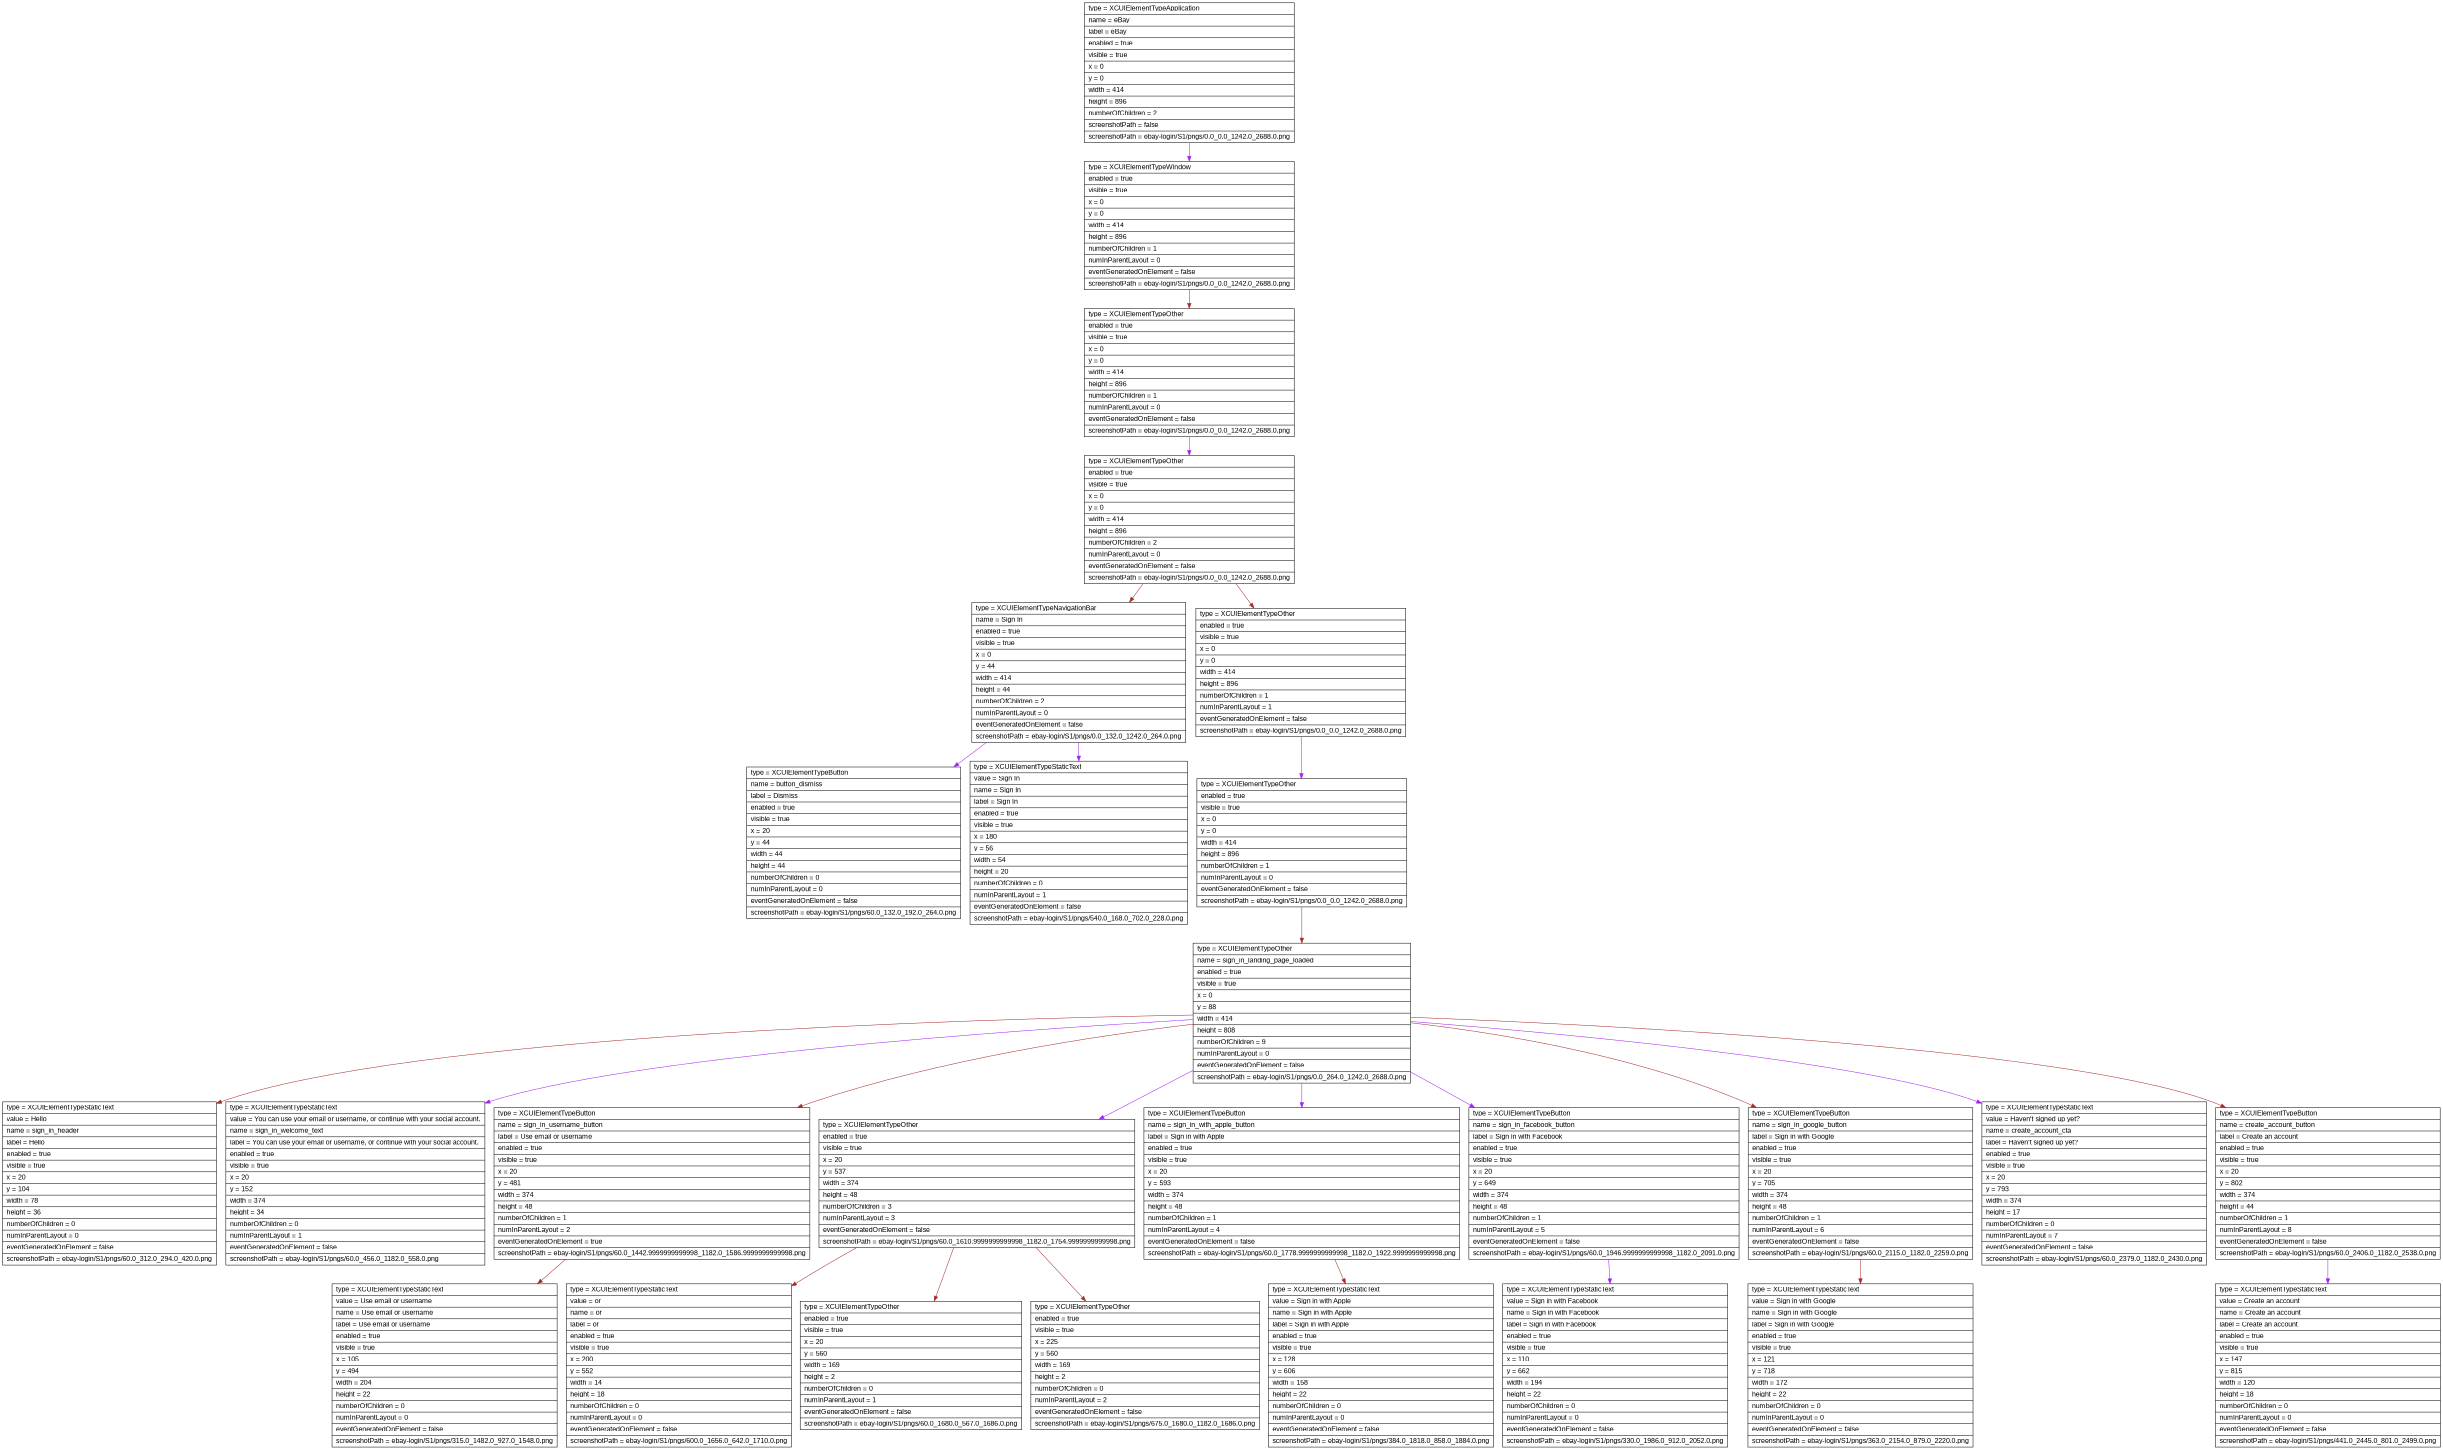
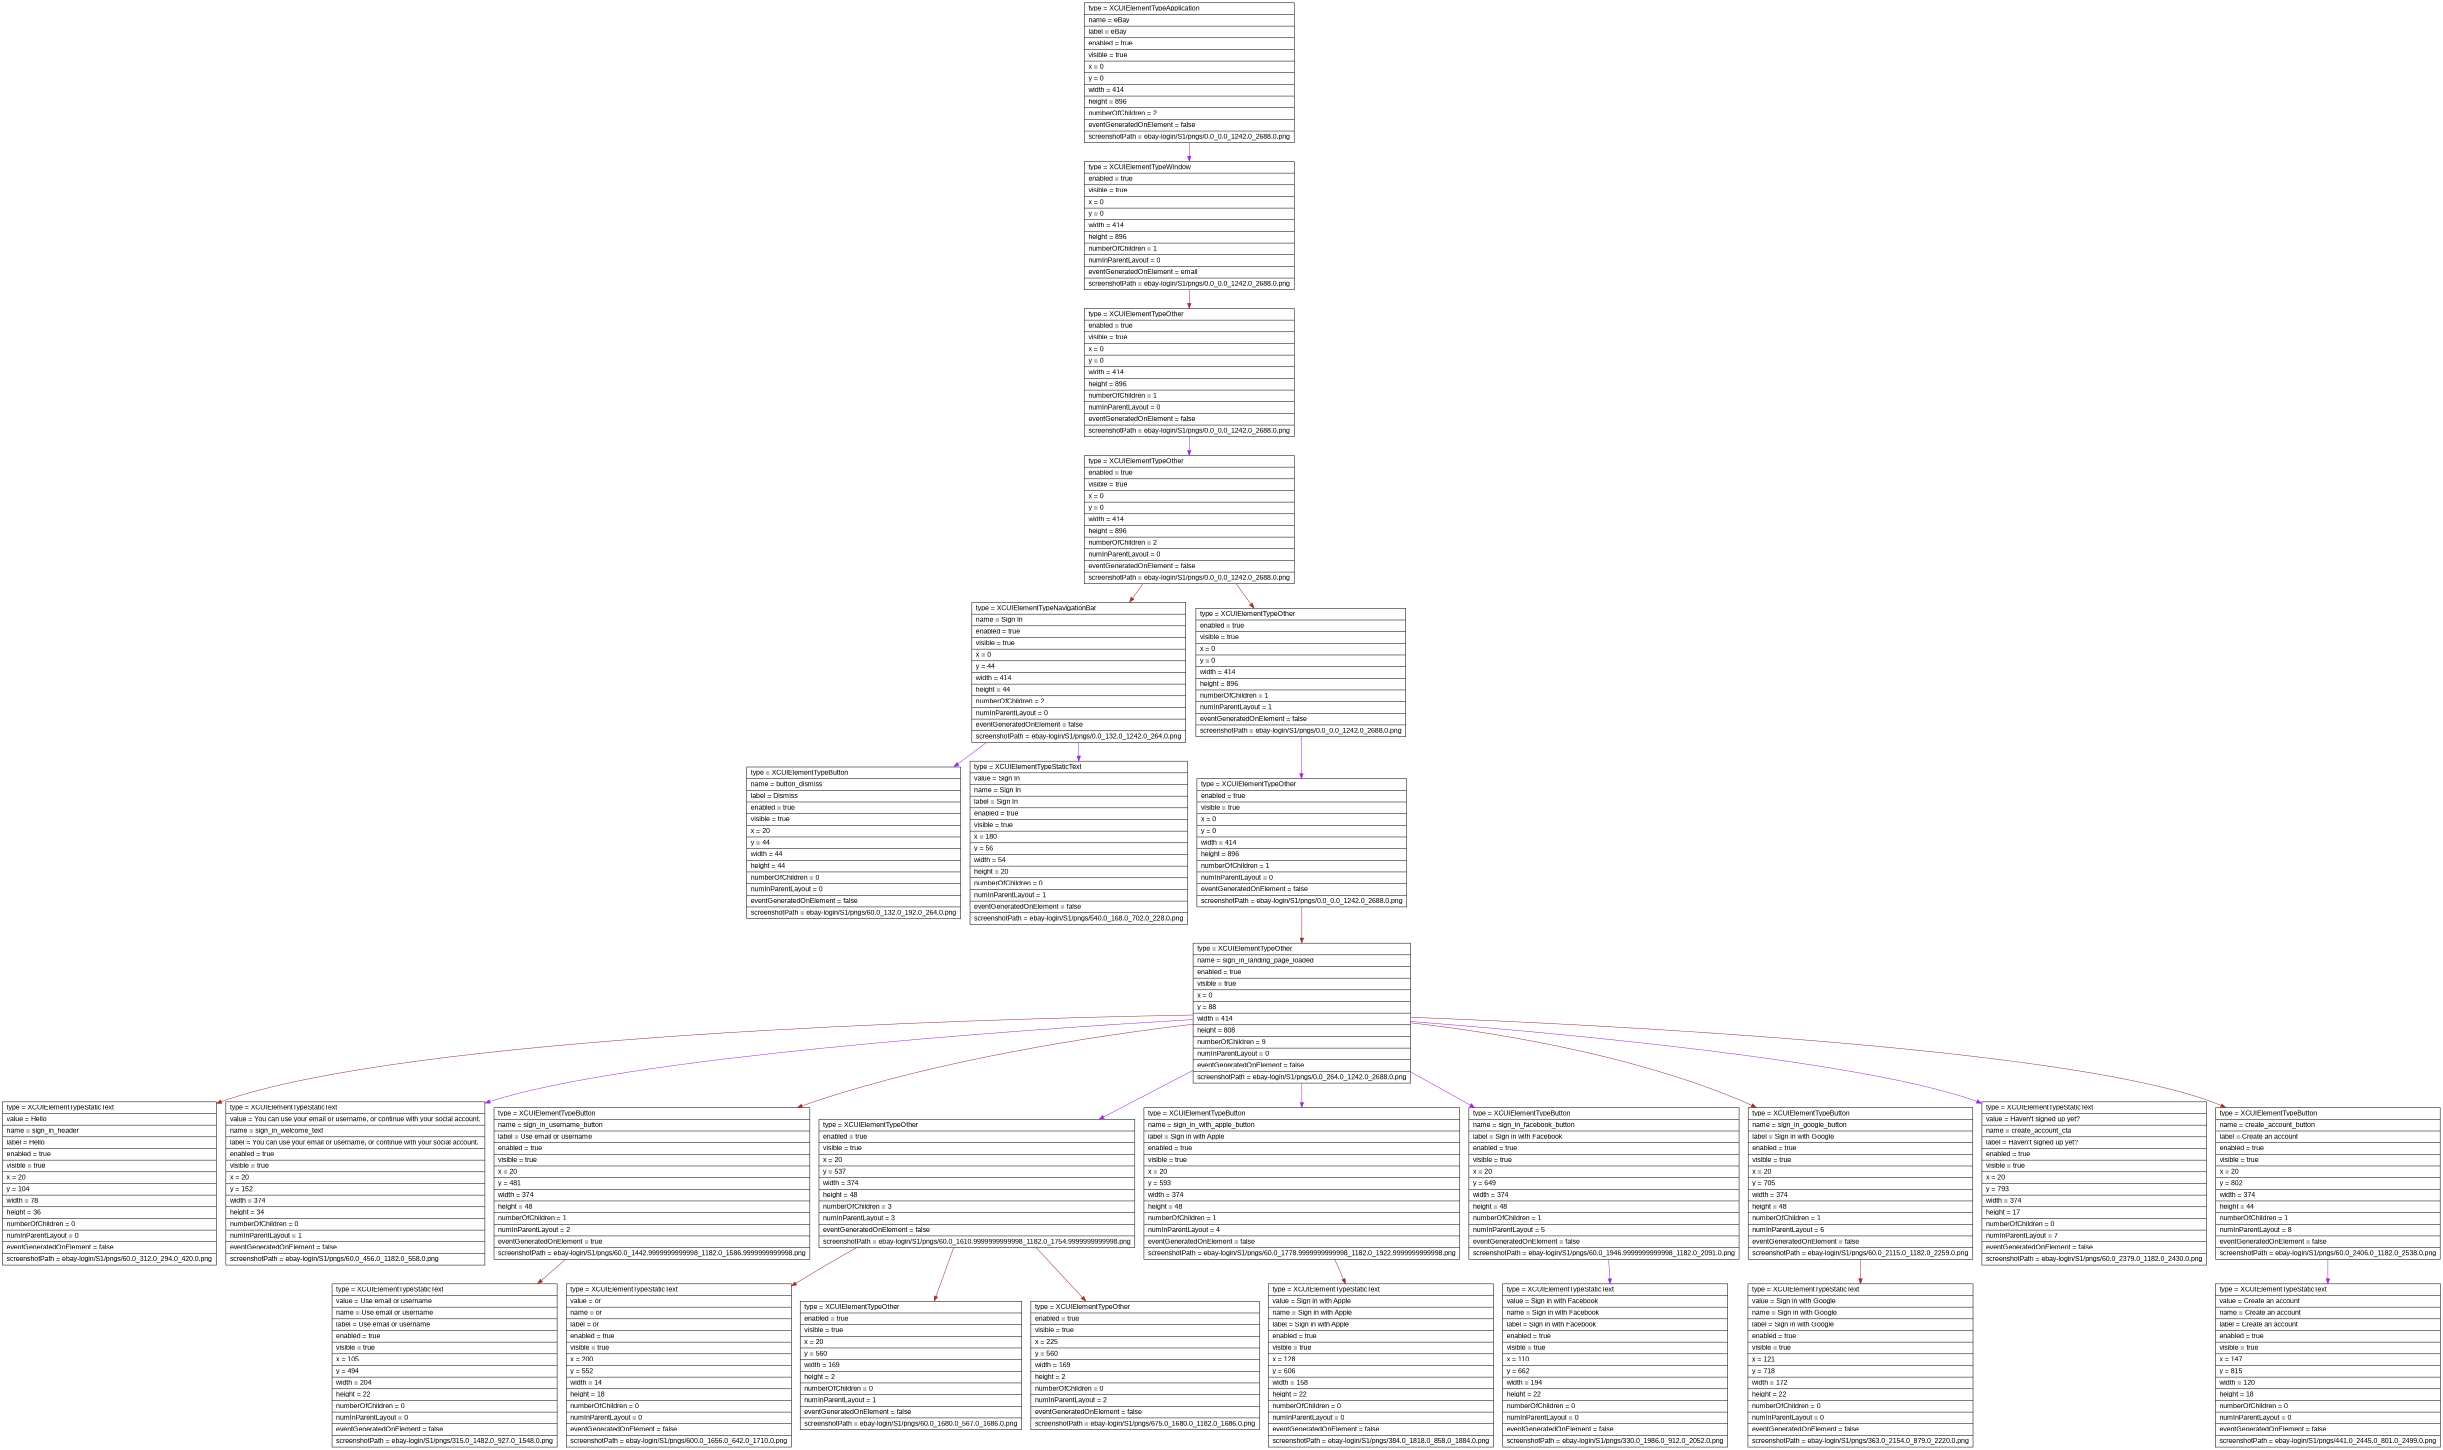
(1124, 125) -> (1143, 125)
(1143, 272) -> (1144, 272)
